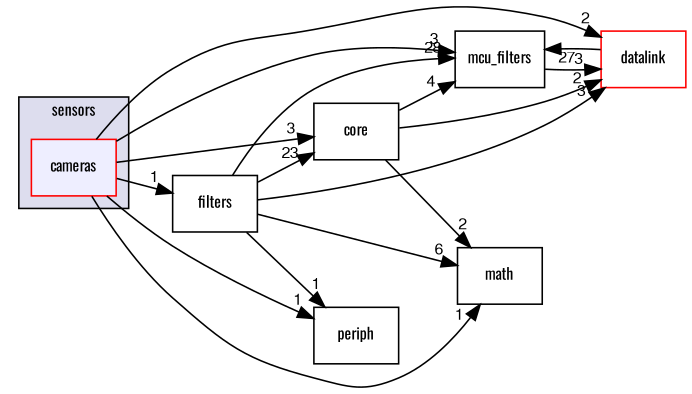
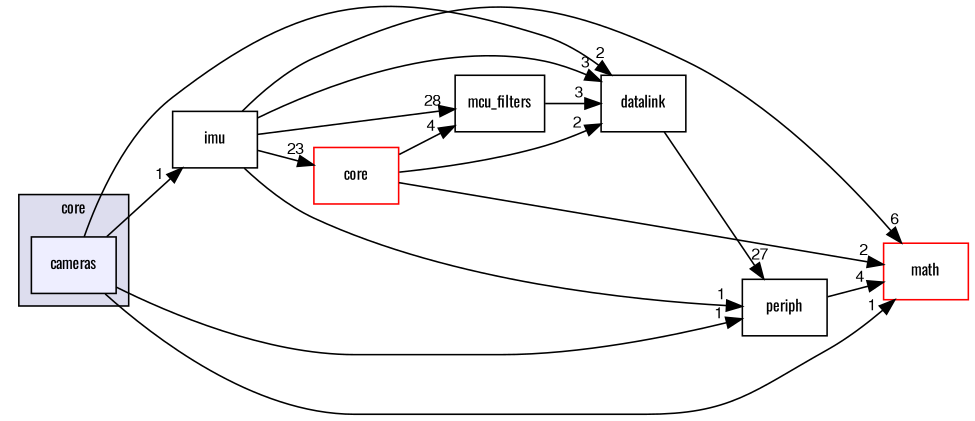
(581, 49) -> (709, 199)
(643, 59) -> (643, 104)
(270, 67) -> none
(74, 112) -> (74, 209)
(356, 132) -> (356, 176)
(207, 151) -> none
(74, 168) -> (74, 265)
(215, 204) -> (215, 140)
(500, 276) -> (926, 271)
none -> (848, 291)
